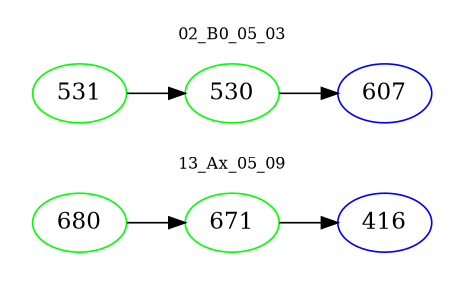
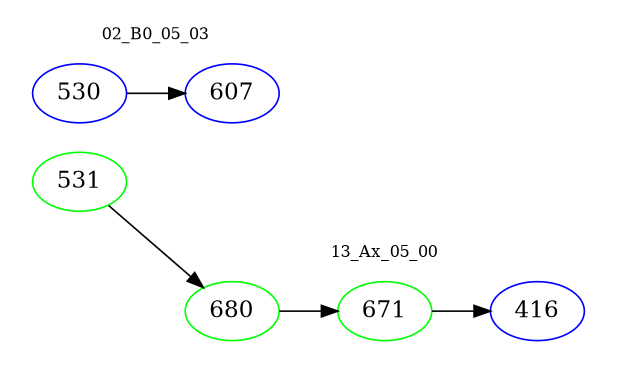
(148, 93) -> (150, 241)
(232, 93) -> (80, 93)
(232, 165) -> (385, 253)
